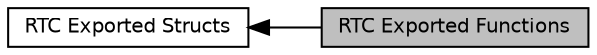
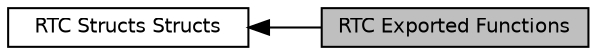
(128, 27) -> (128, 27)
